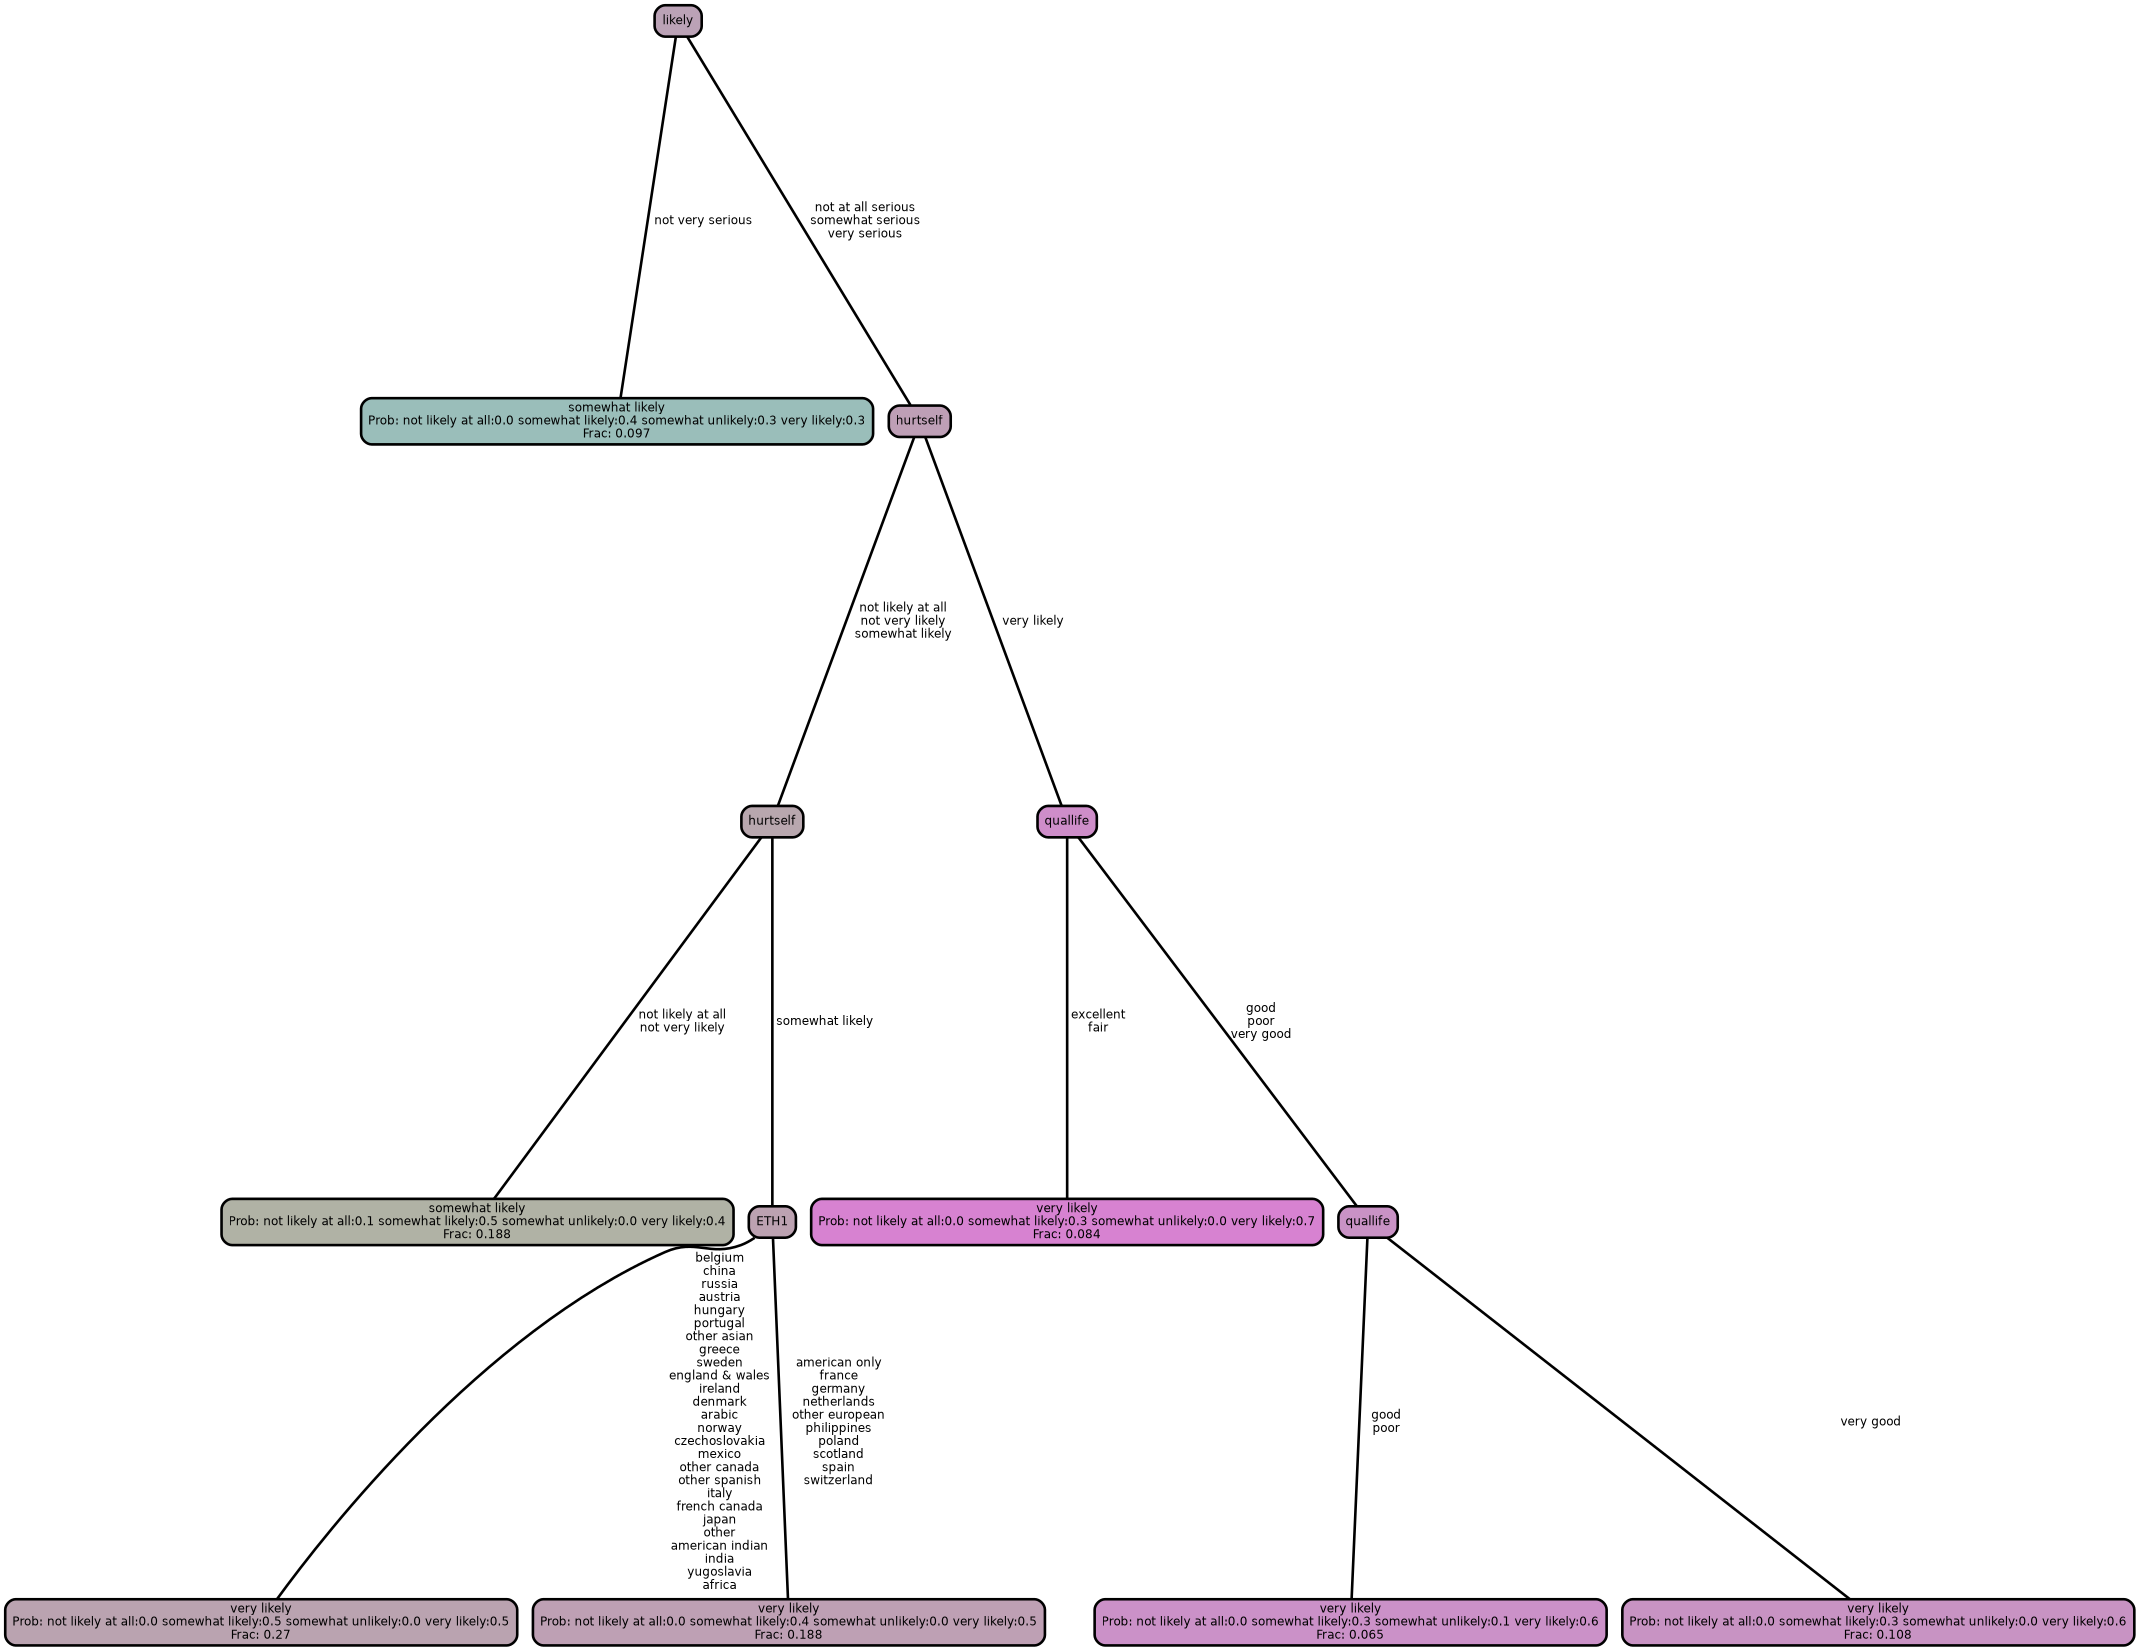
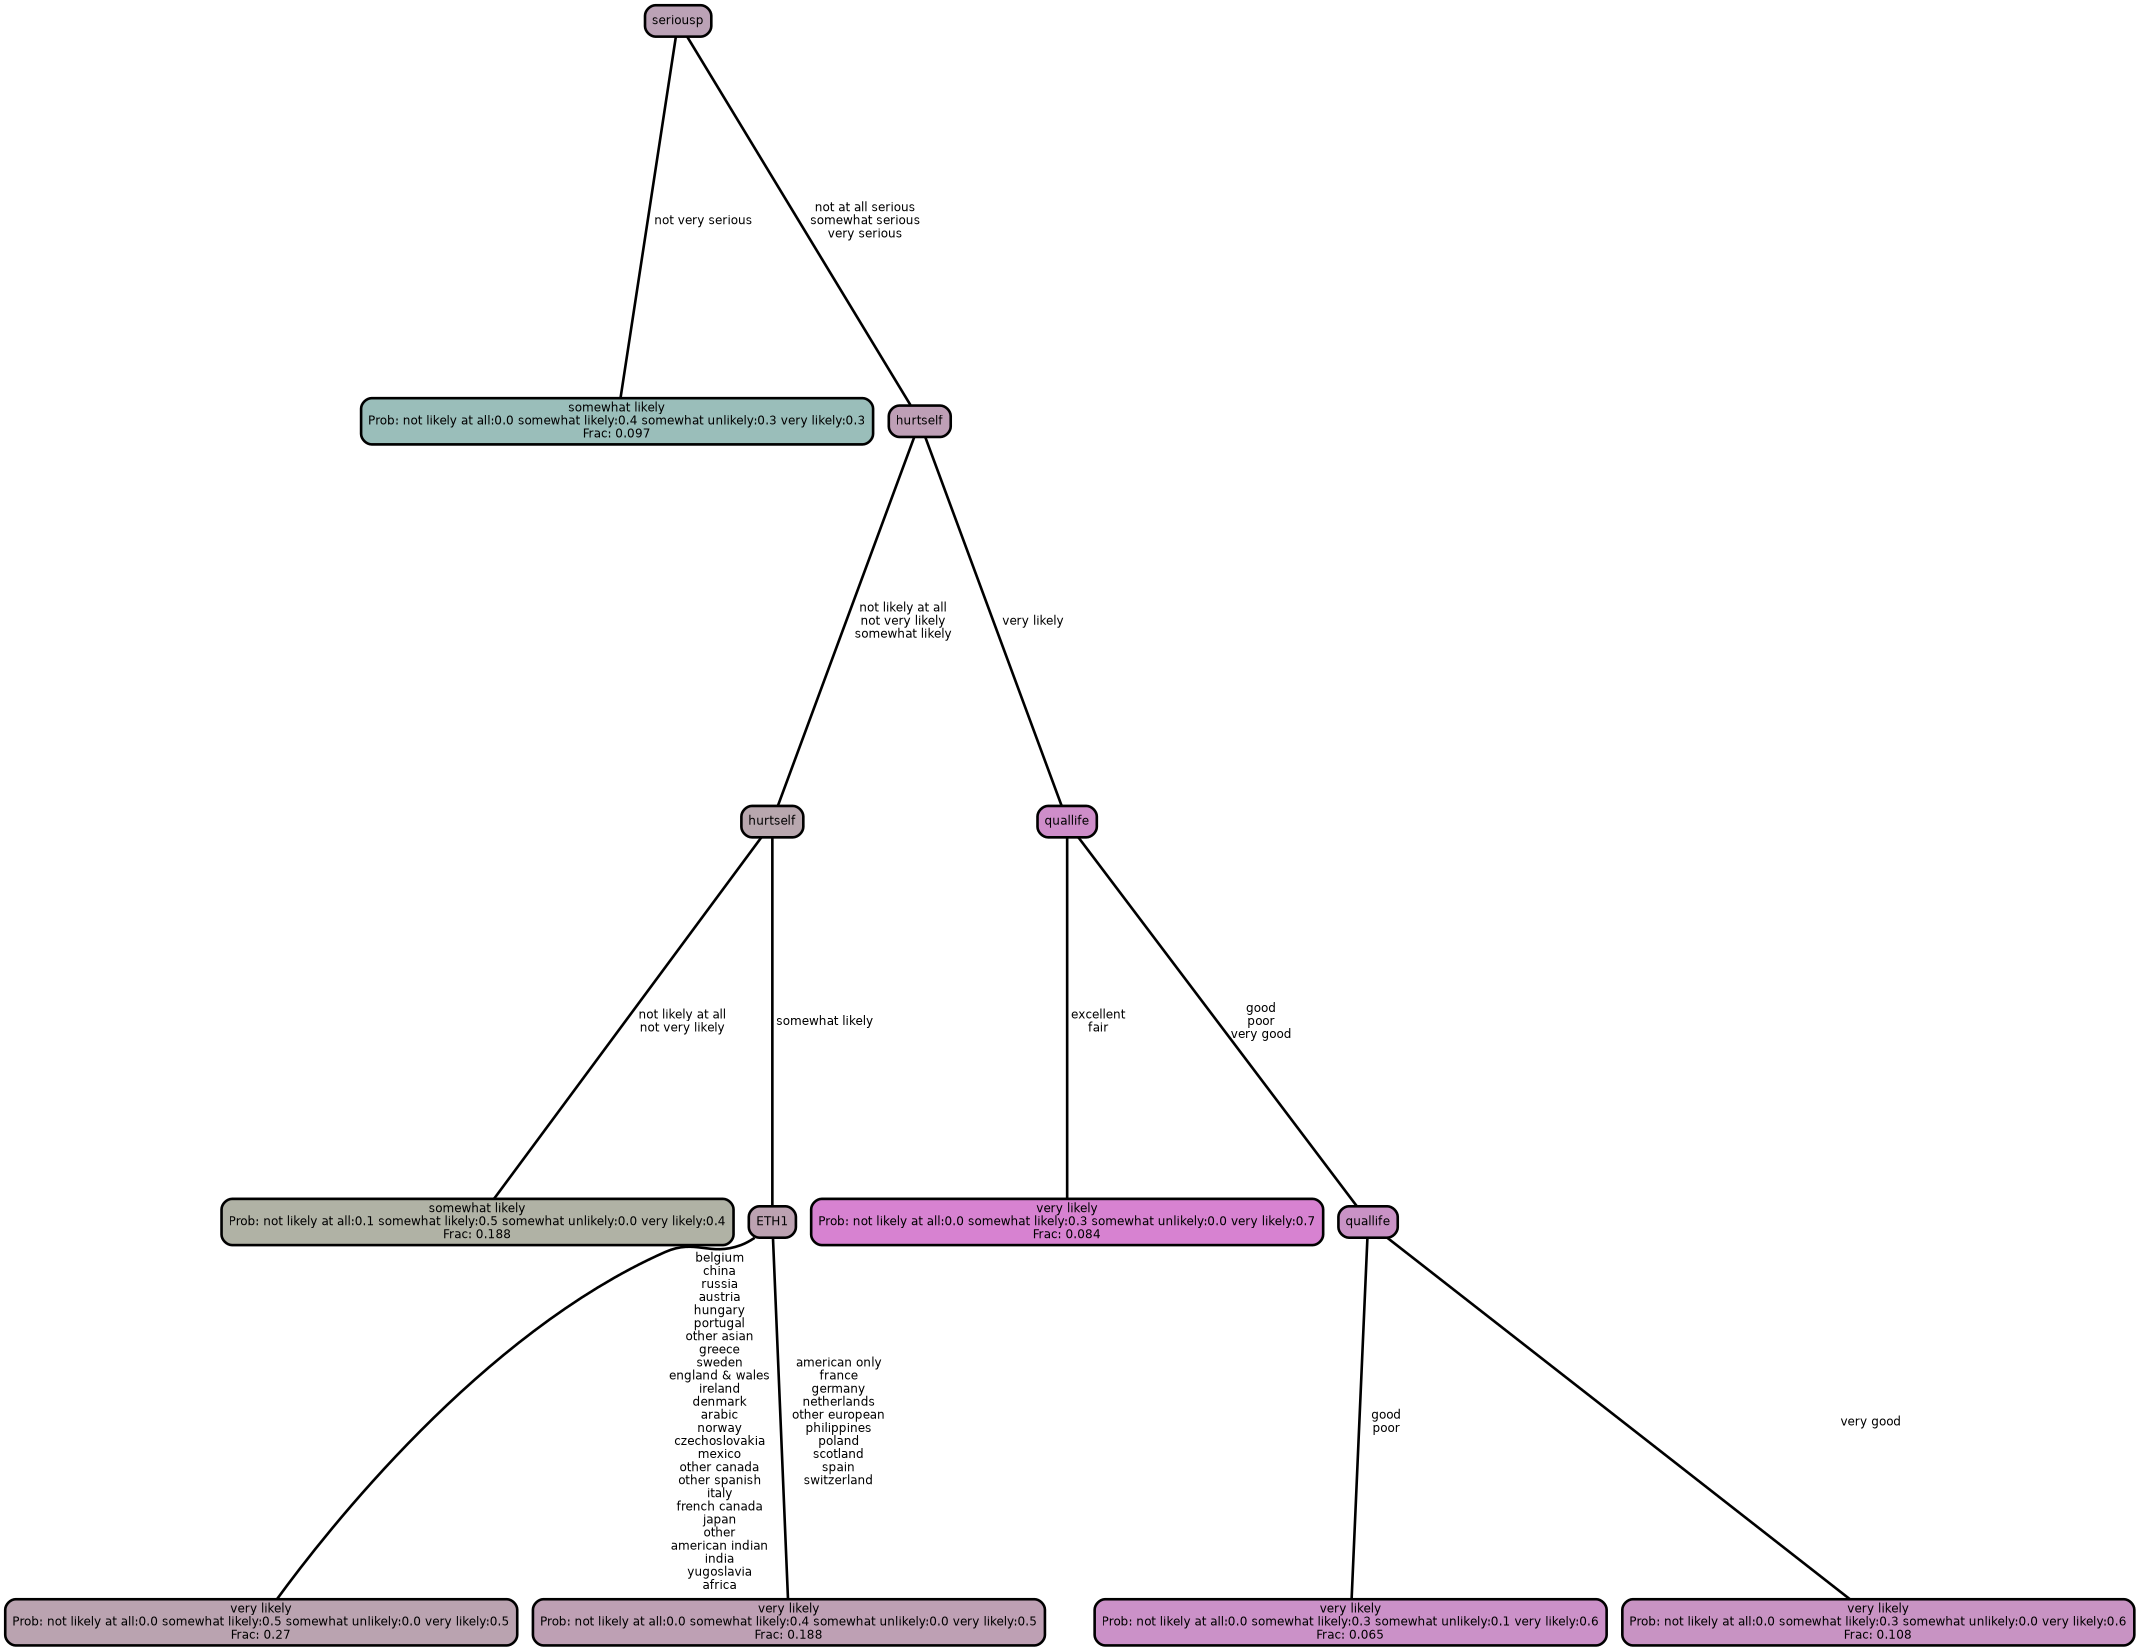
(678, 21) -> (678, 21)
